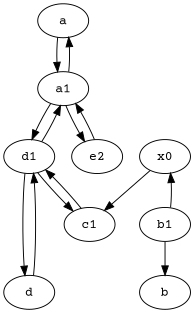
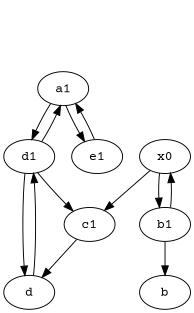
(63, 21) -> none
(97, 157) -> (97, 157)
none -> (159, 186)
(67, 192) -> (63, 255)
